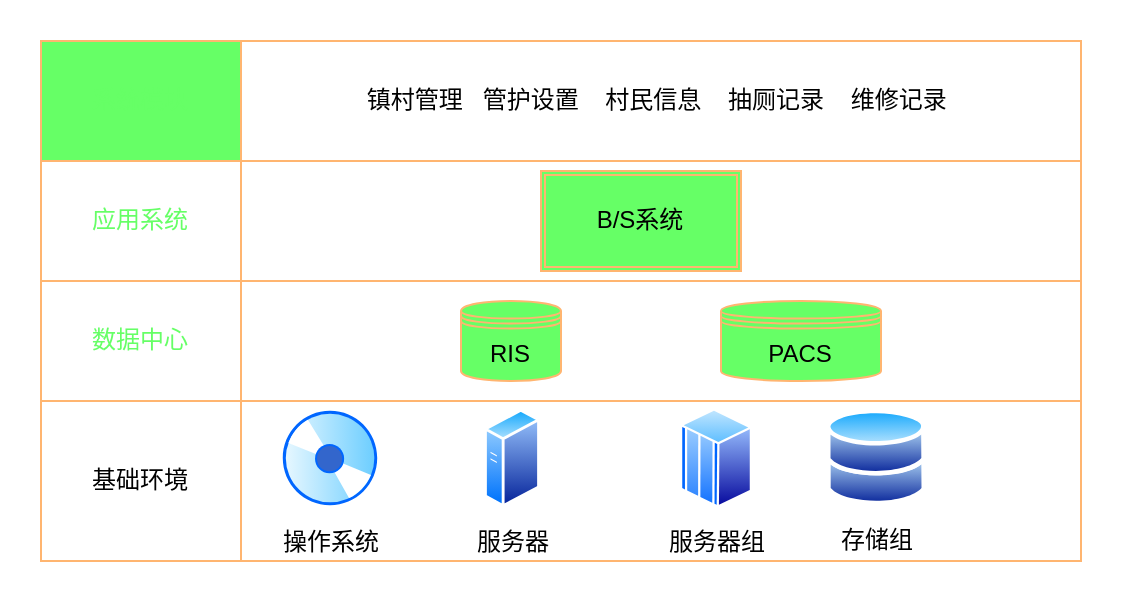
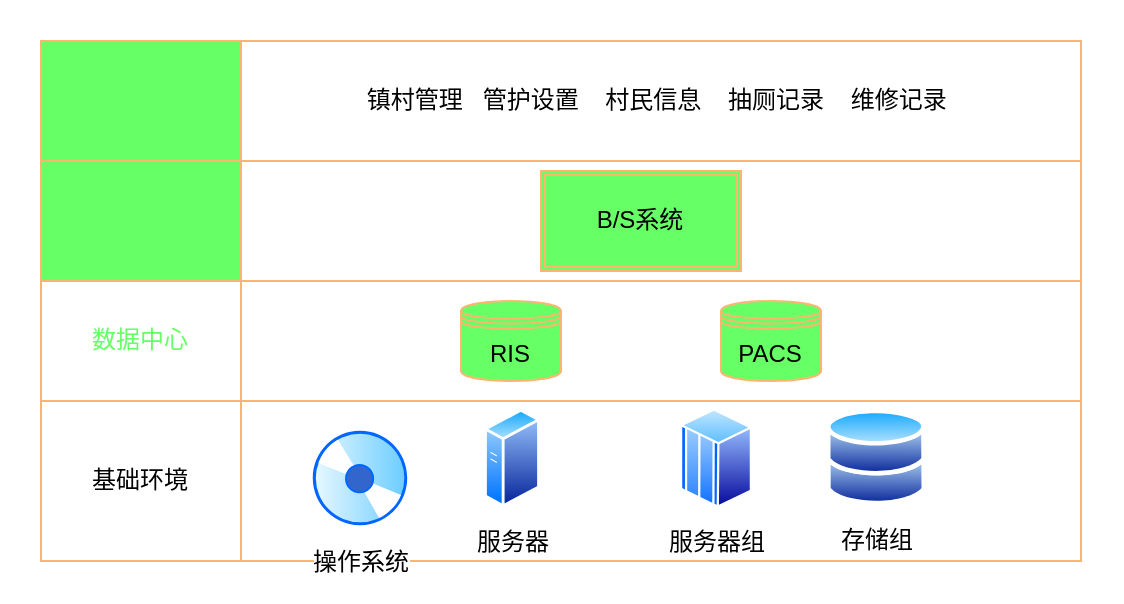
(141, 221) -> (141, 221)
(801, 341) -> (771, 341)
(331, 459) -> (361, 479)
